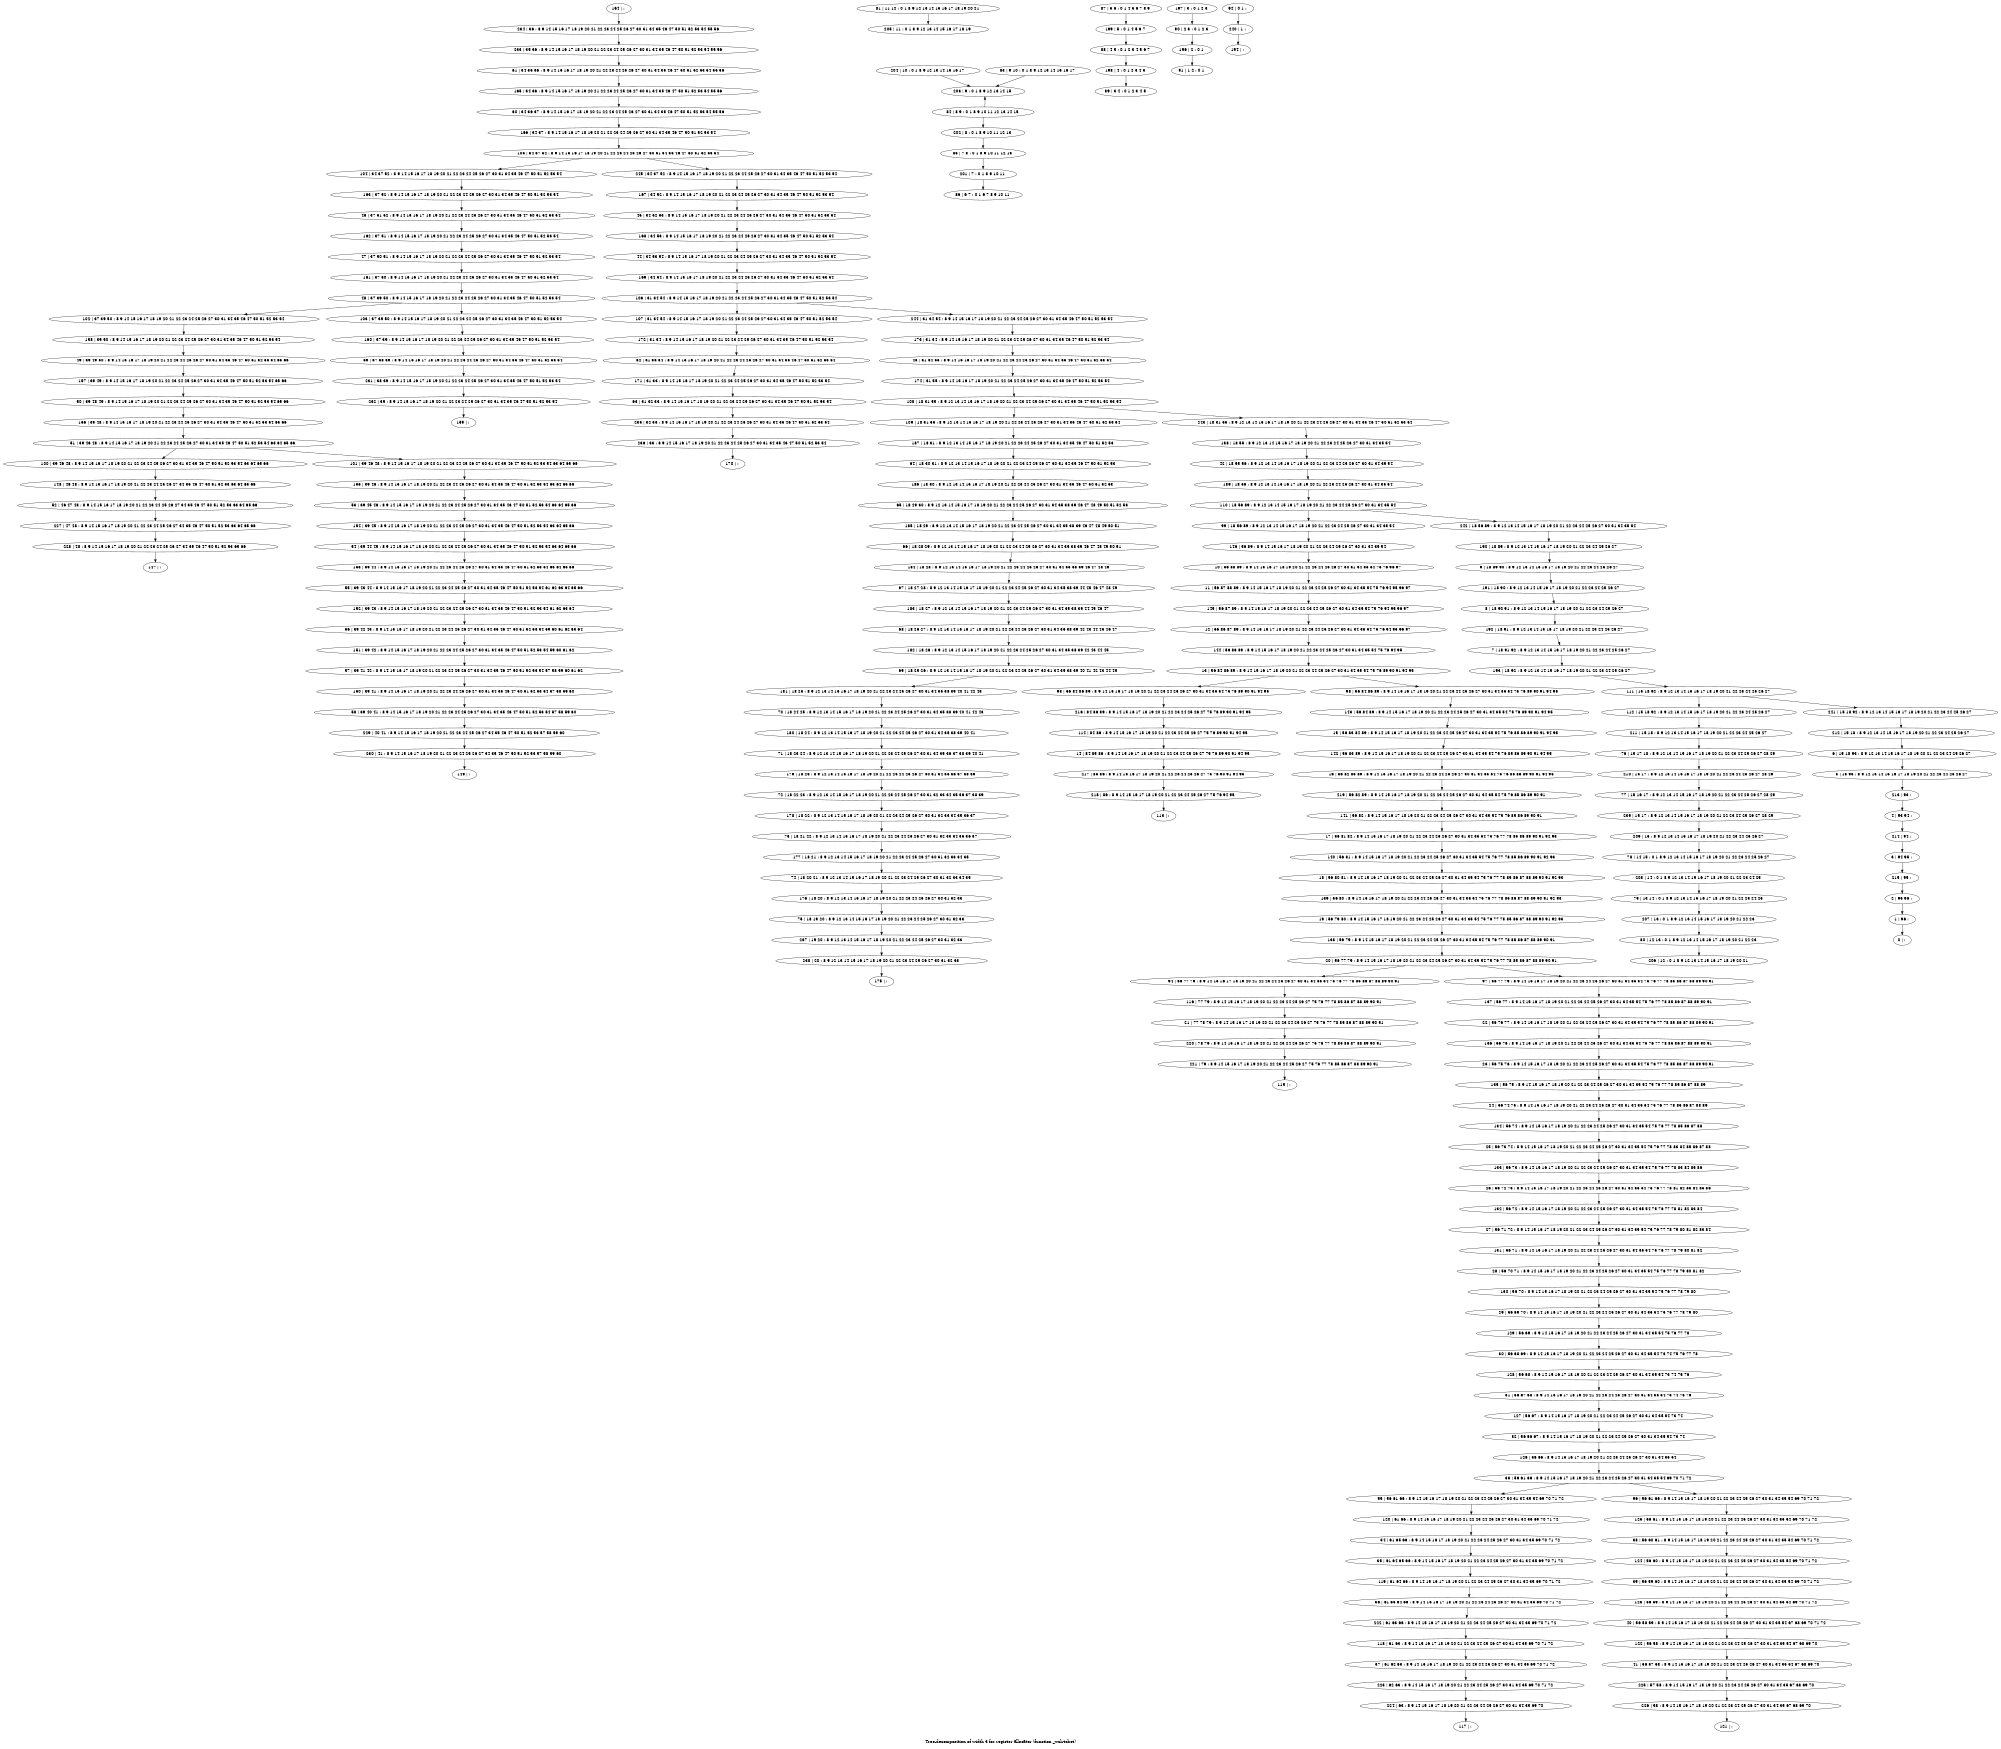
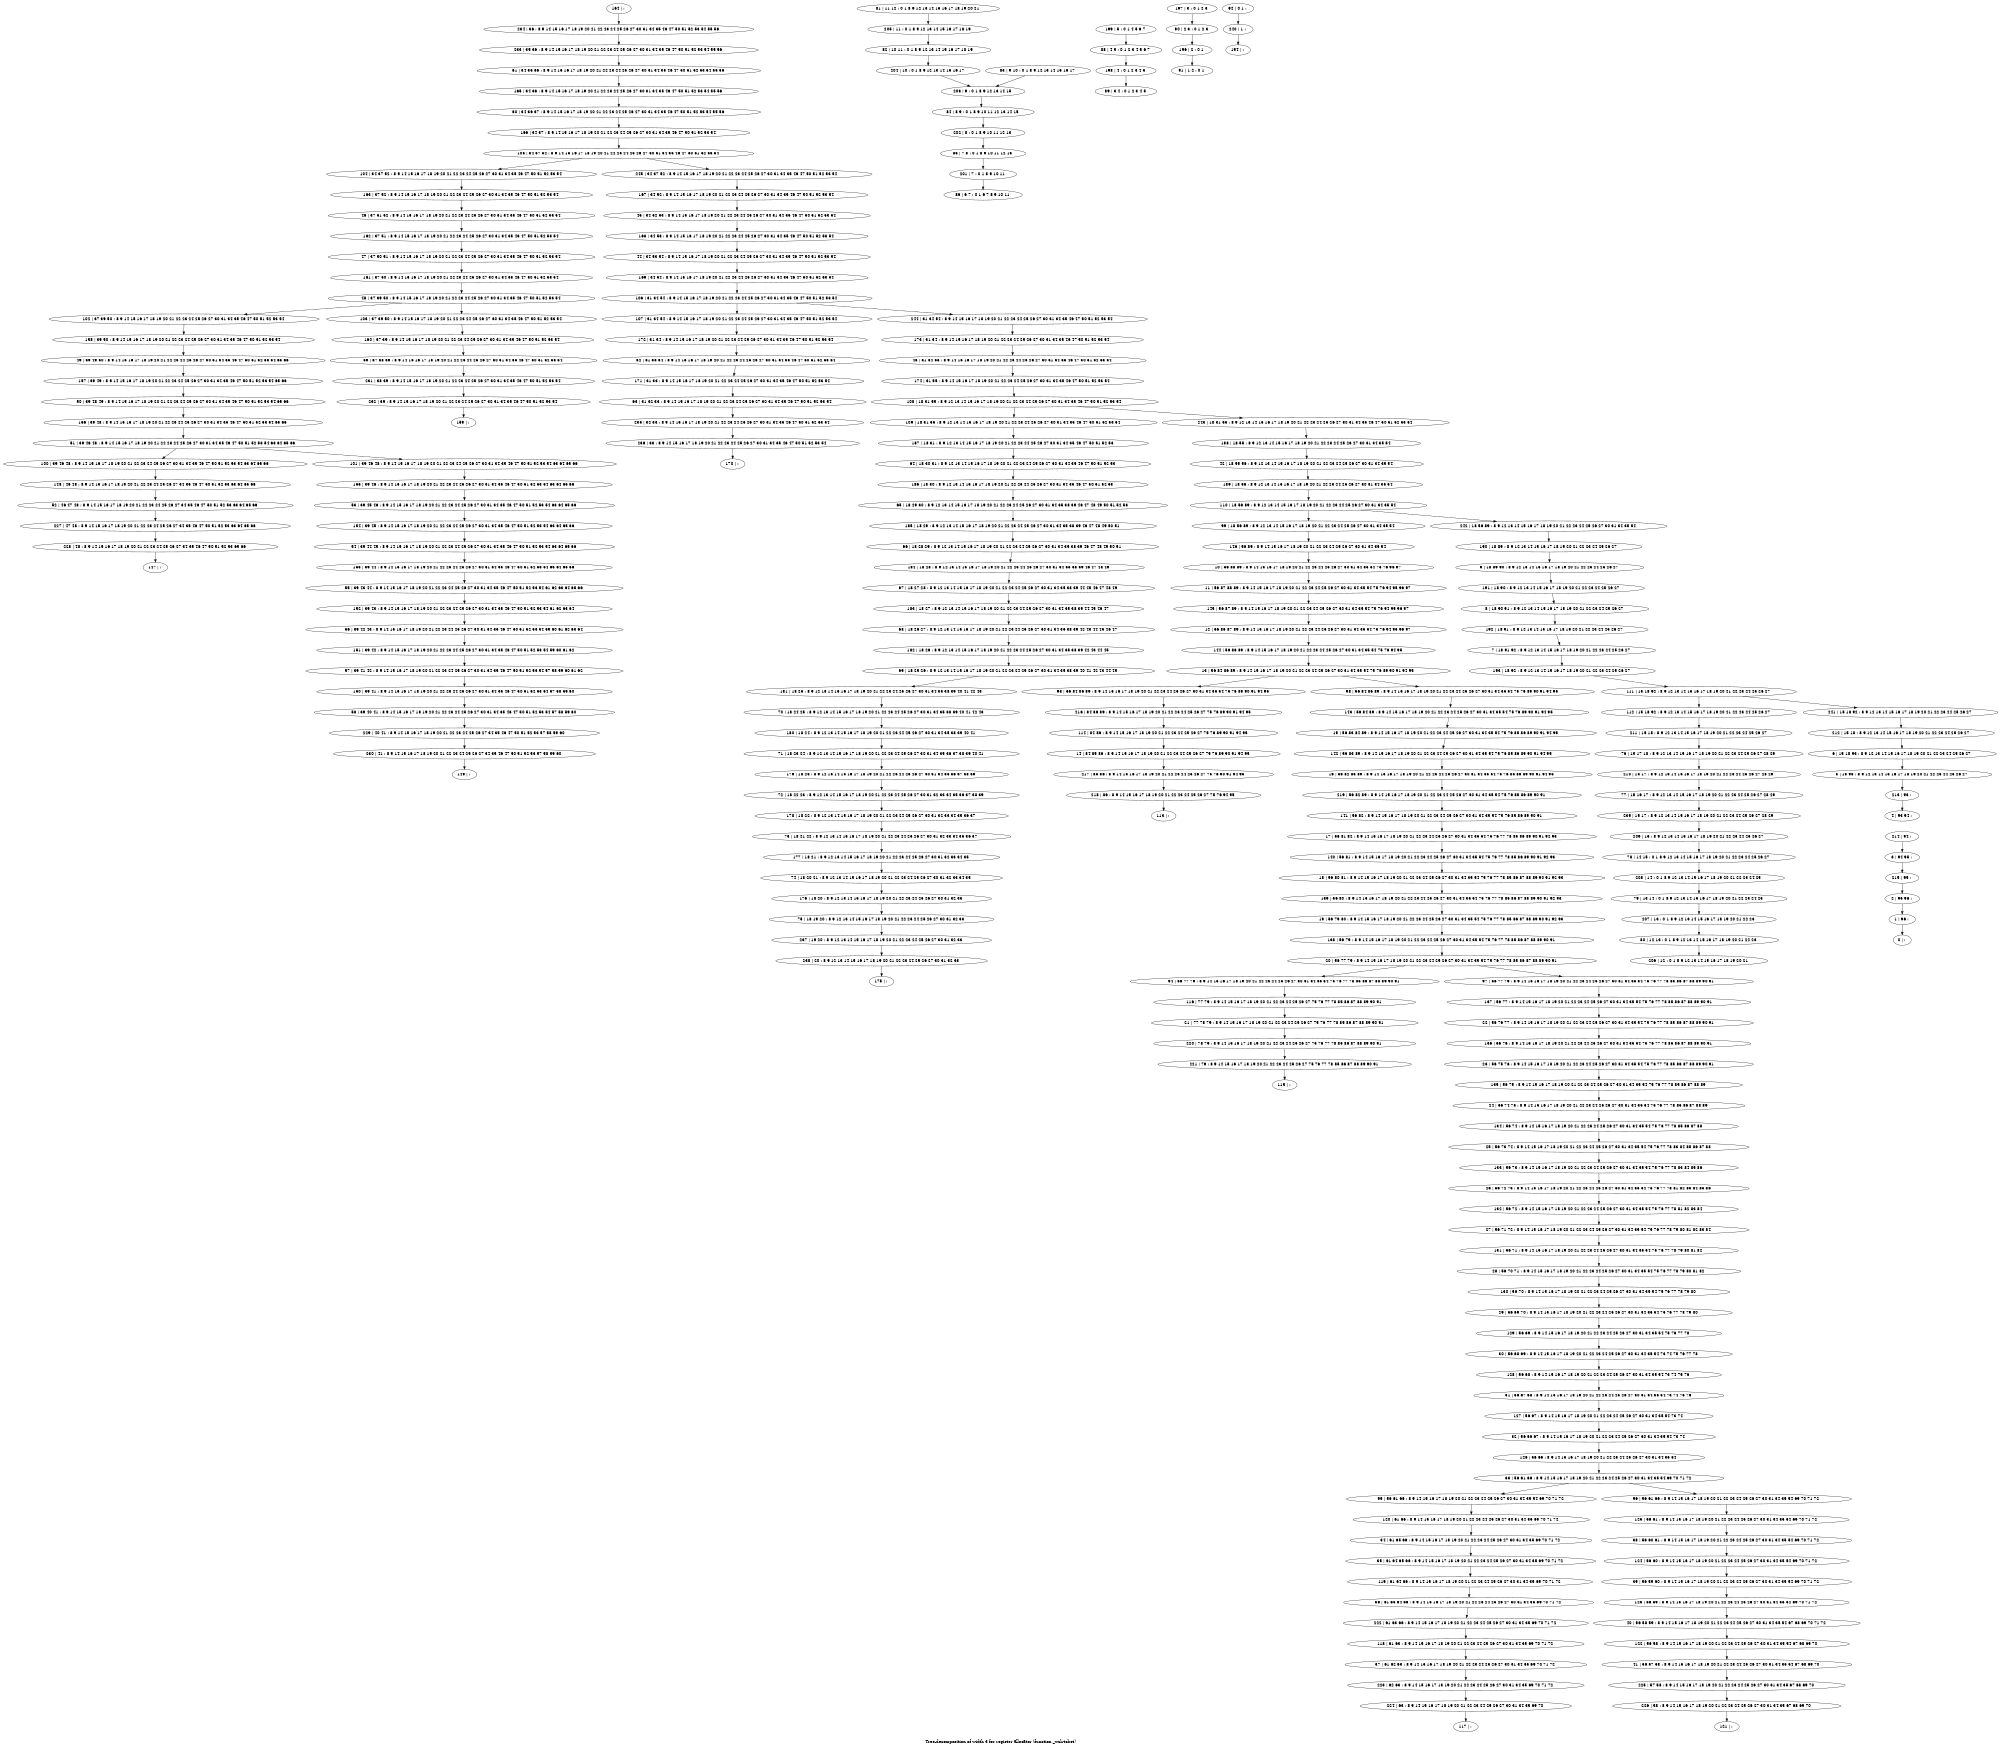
(1126, 9) -> none
none -> (928, 50)
(985, 103) -> (981, 100)
(1902, 825) -> none
